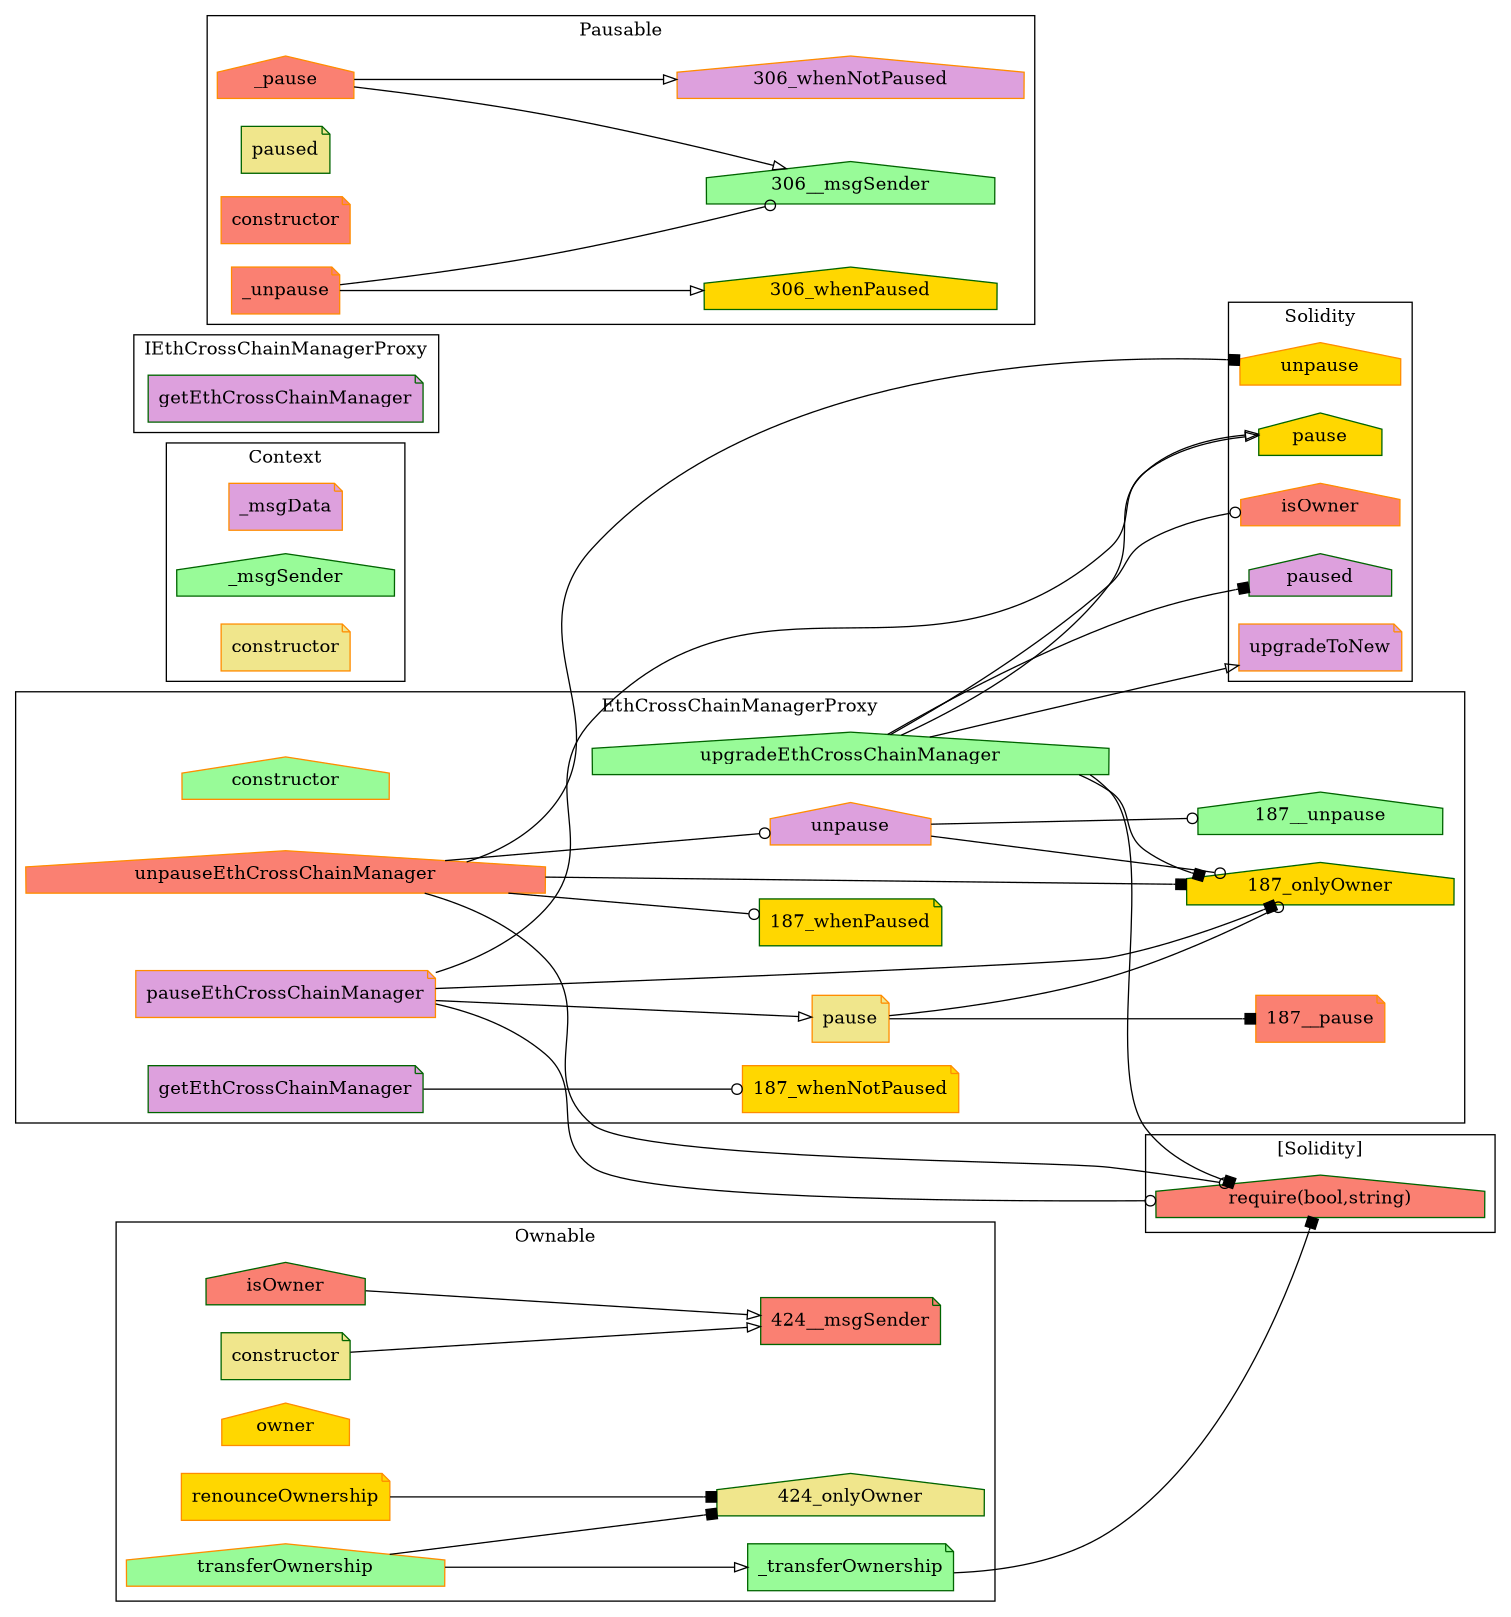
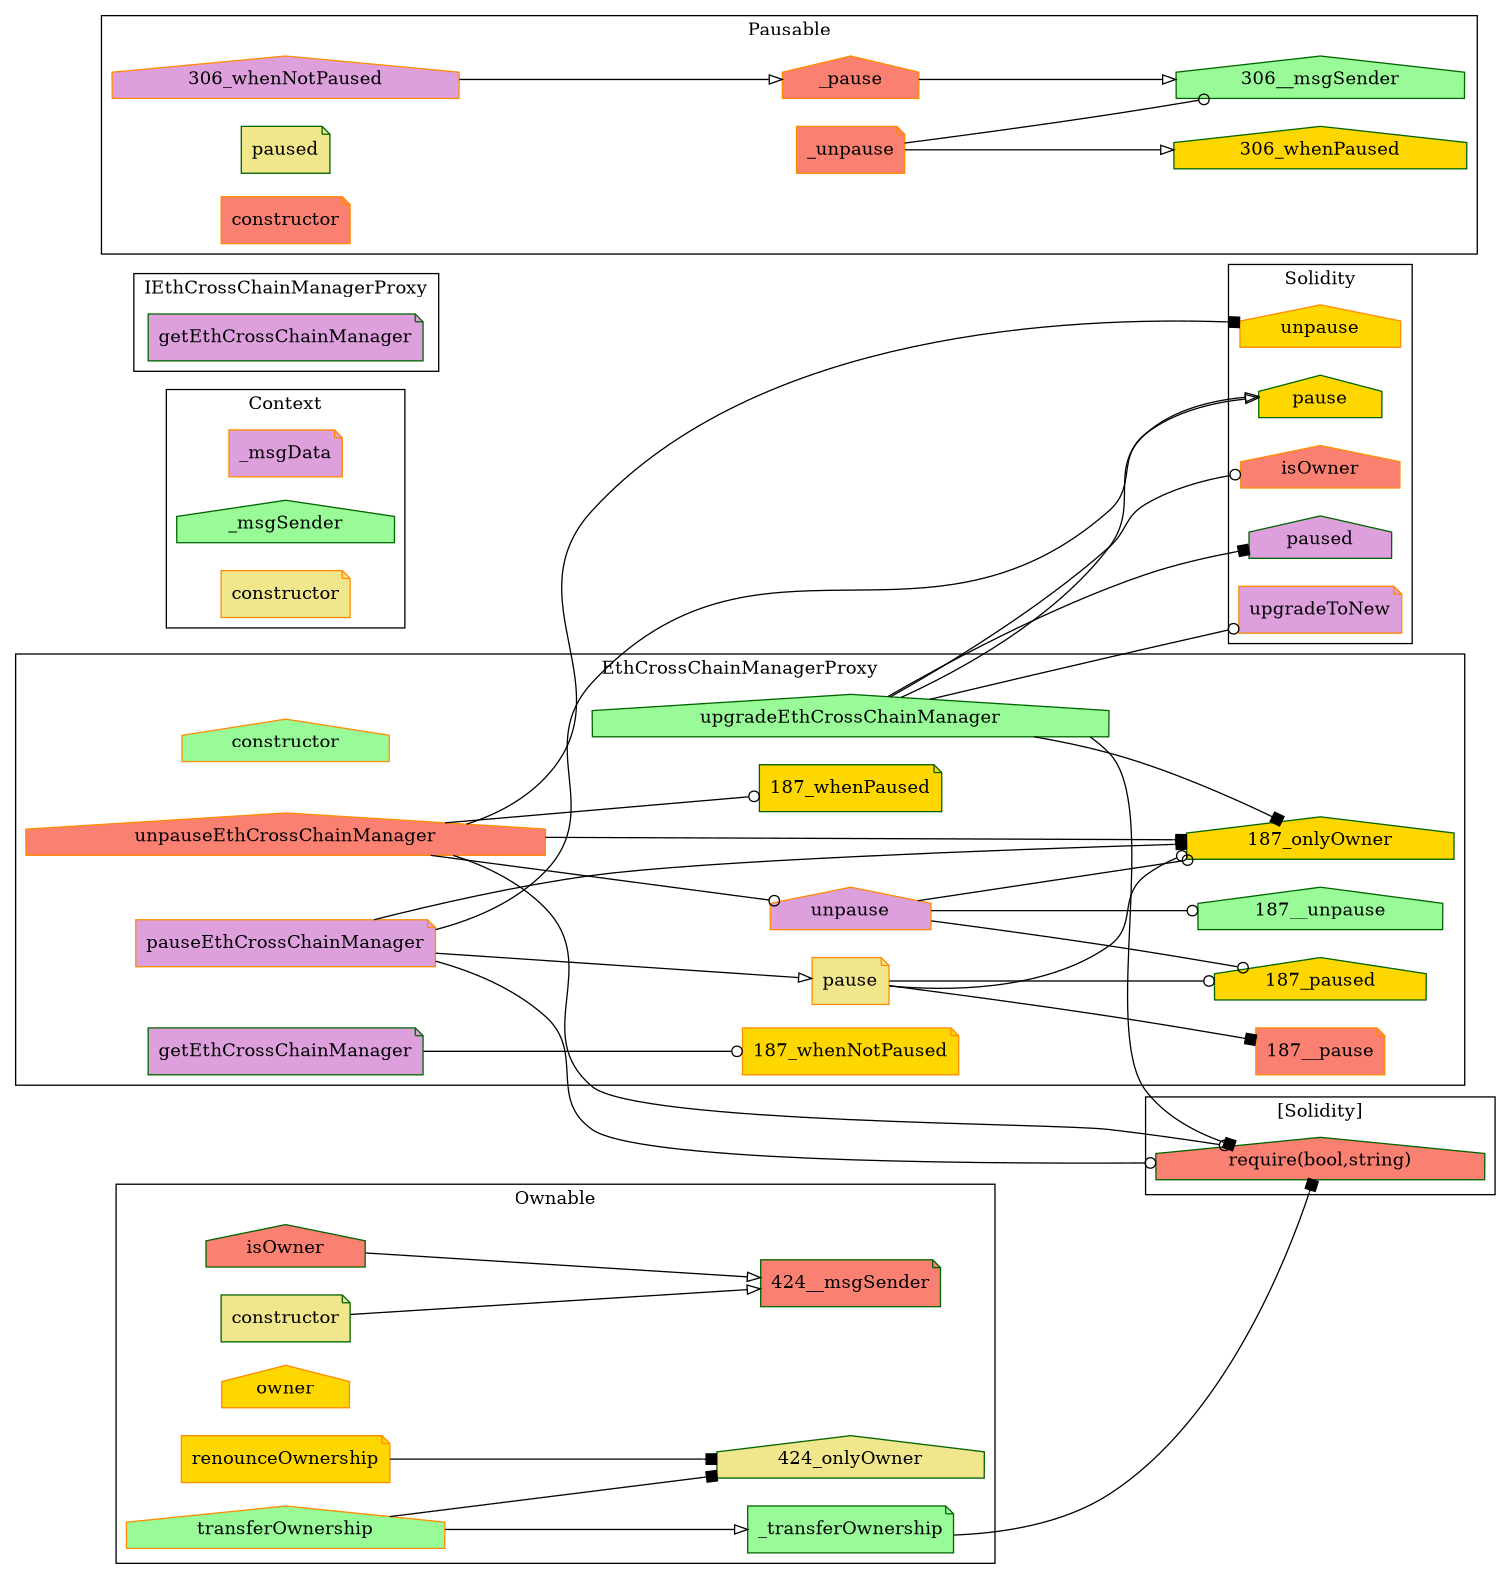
(509, 79) -> (614, 79)
(1078, 702) -> (1079, 664)
none -> (1320, 981)
